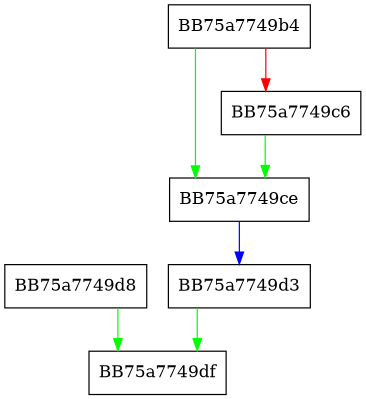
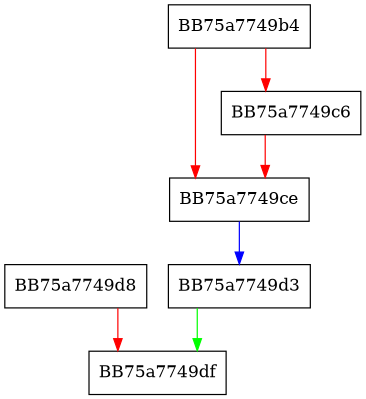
(195, 107) -> (195, 107)
(265, 150) -> (265, 150)
(118, 323) -> (118, 323)
